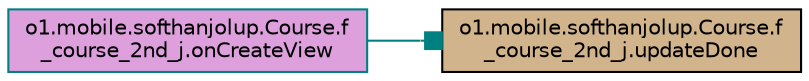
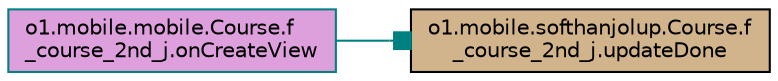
(188, 41) -> (172, 41)
